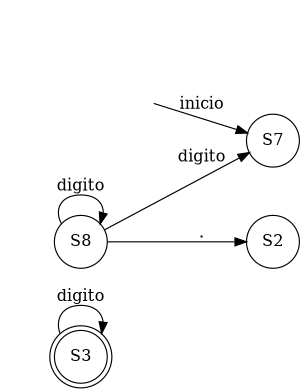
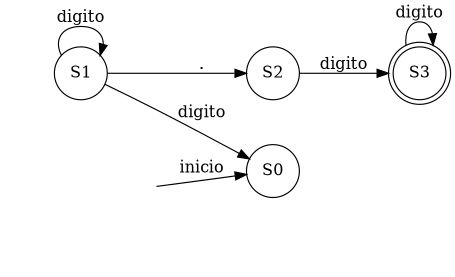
none -> (338, 73)
(273, 141) -> (273, 171)
(81, 242) -> (81, 73)
